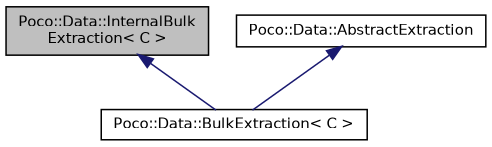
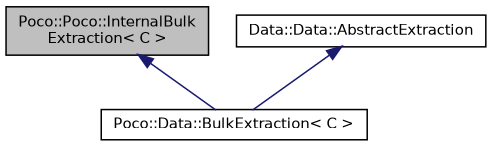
(107, 31) -> (107, 31)
(361, 31) -> (361, 31)
